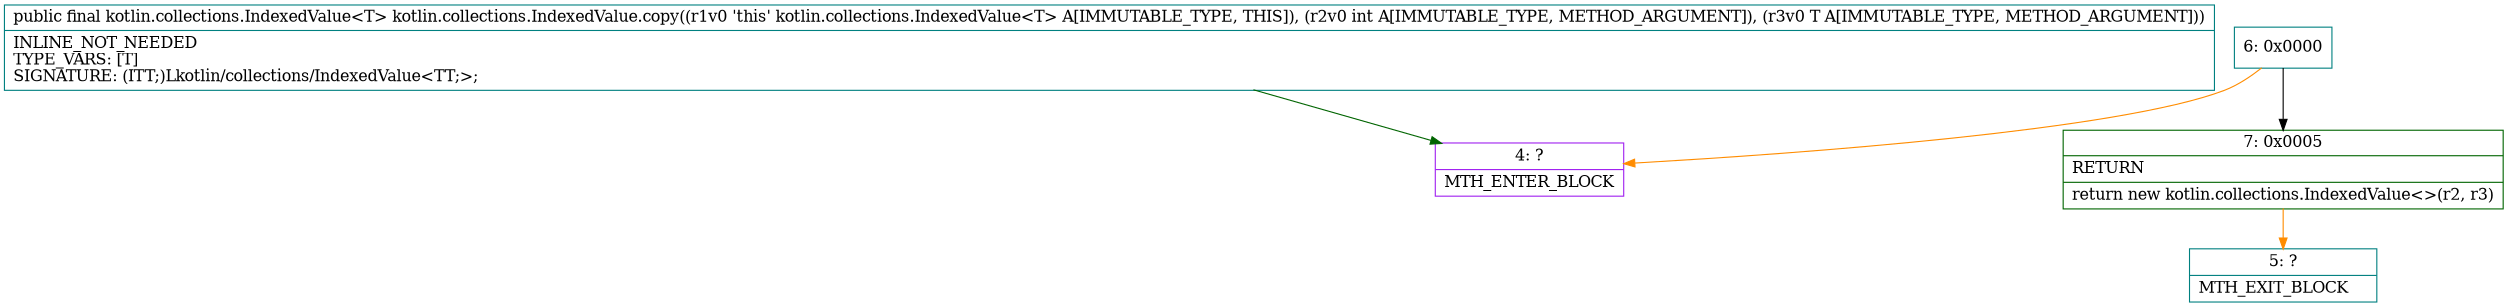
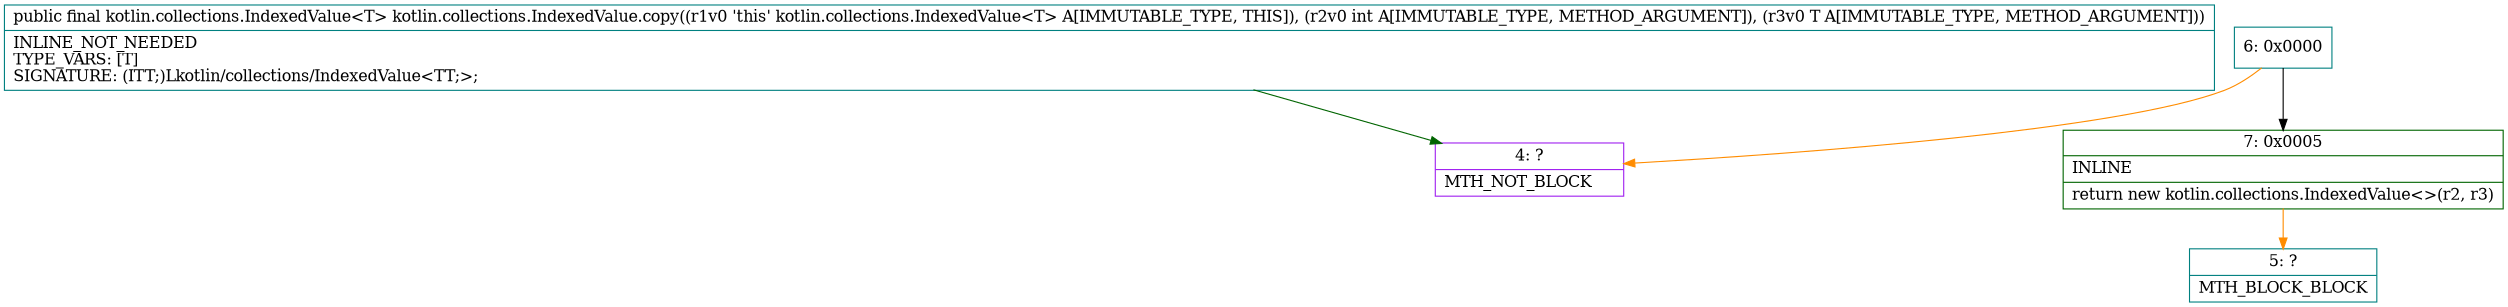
(2108, 168) -> (2103, 168)
(1530, 182) -> (1518, 182)
(2274, 288) -> (2283, 288)
